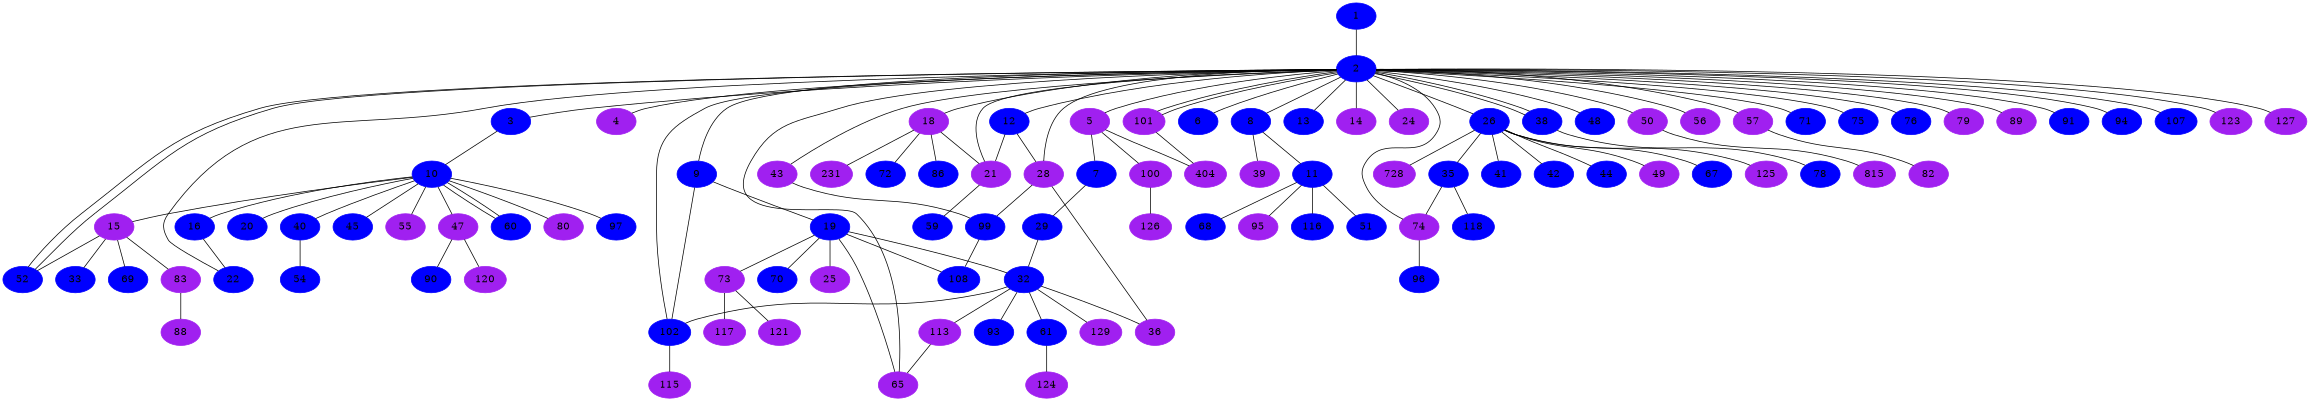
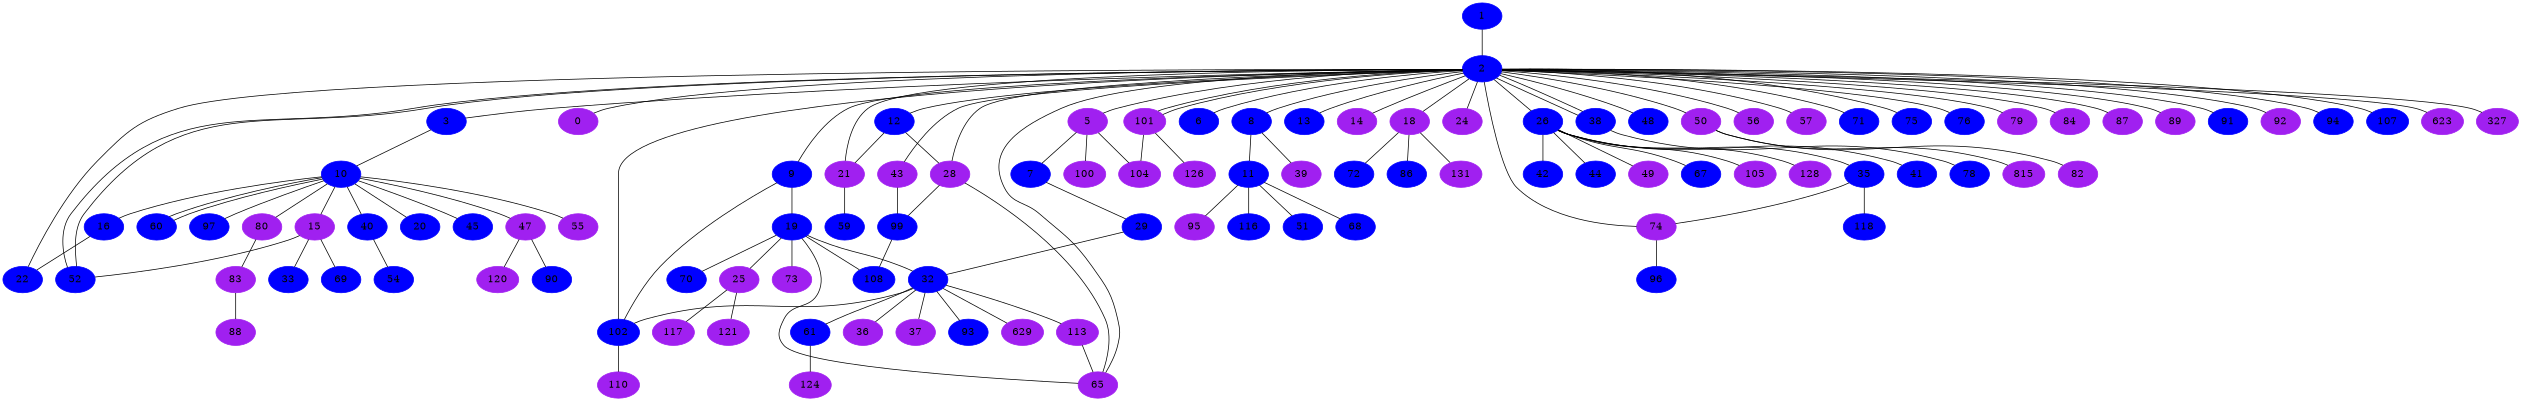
(616, 122) -> (578, 122)
none -> (2070, 122)
none -> (2123, 122)
(2231, 122) -> (2442, 122)
none -> (2281, 122)
(2286, 122) -> (2497, 122)
(960, 148) -> none
(1841, 148) -> (1942, 146)
(831, 174) -> (1461, 174)
(1206, 174) -> (1140, 174)
(1394, 174) -> (1810, 174)
(1766, 174) -> (1755, 174)
(1151, 201) -> (1170, 148)
(148, 253) -> (247, 256)
(1099, 253) -> (1064, 260)
(750, 304) -> (735, 301)
(725, 306) -> (711, 303)
none -> (916, 332)
(1101, 332) -> (1023, 332)
(670, 385) -> (618, 385)
